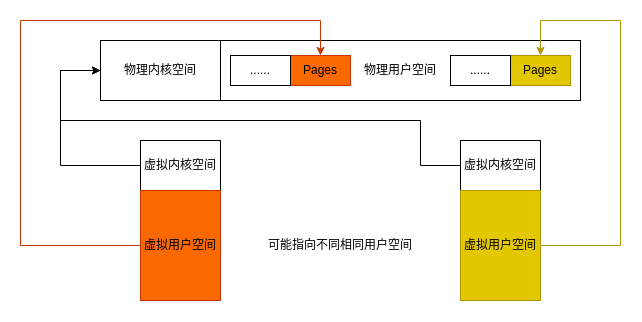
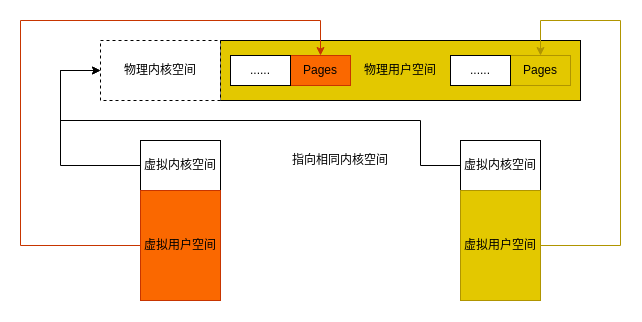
(161, 71) -> (161, 71)
(401, 71) -> (401, 71)
none -> (341, 161)
(341, 246) -> none
